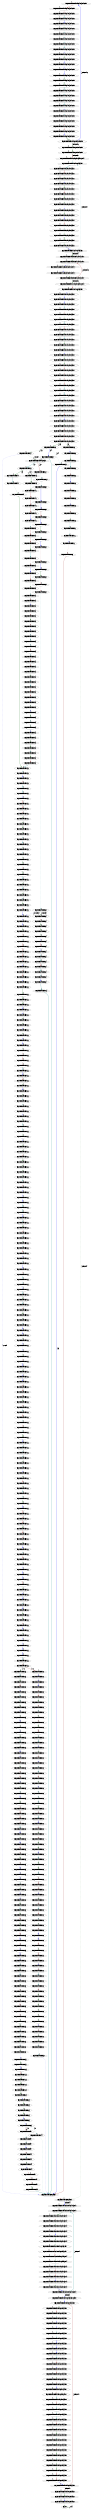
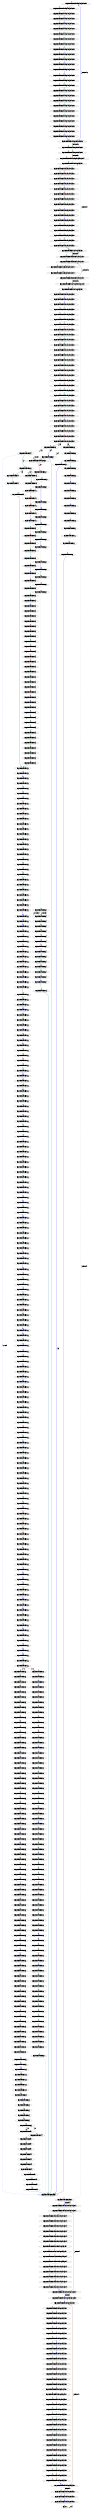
(72, 284) -> (72, 284)
(32, 465) -> (22, 461)
